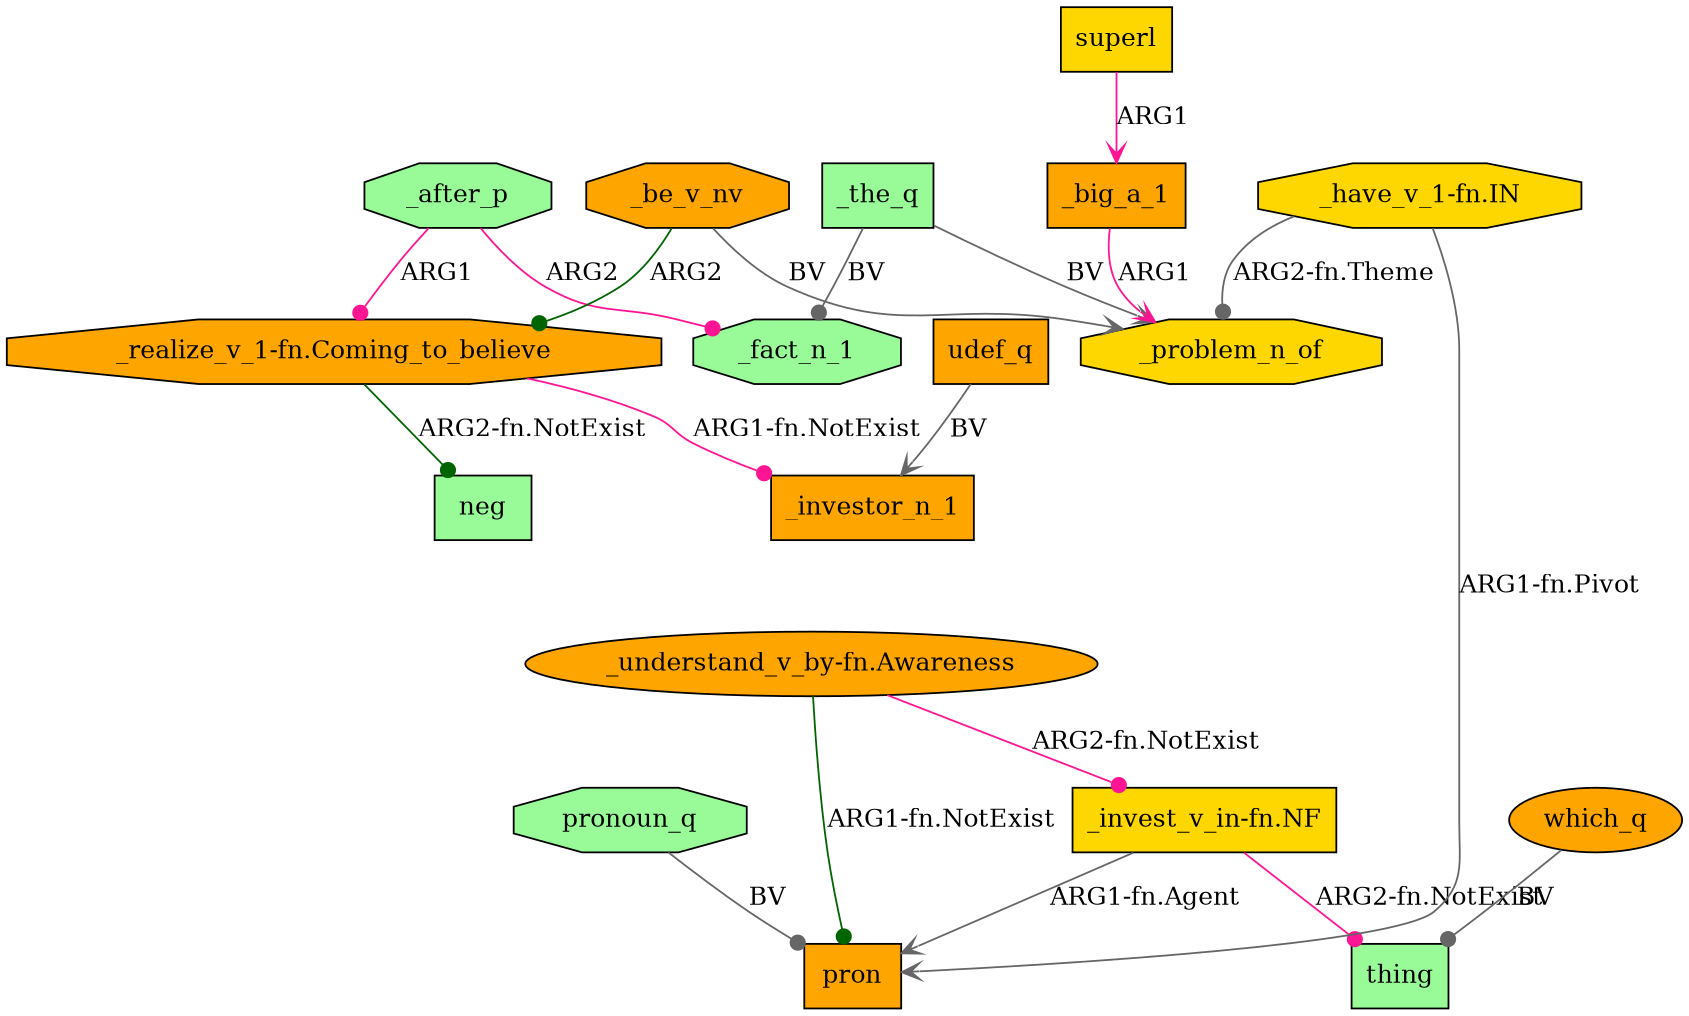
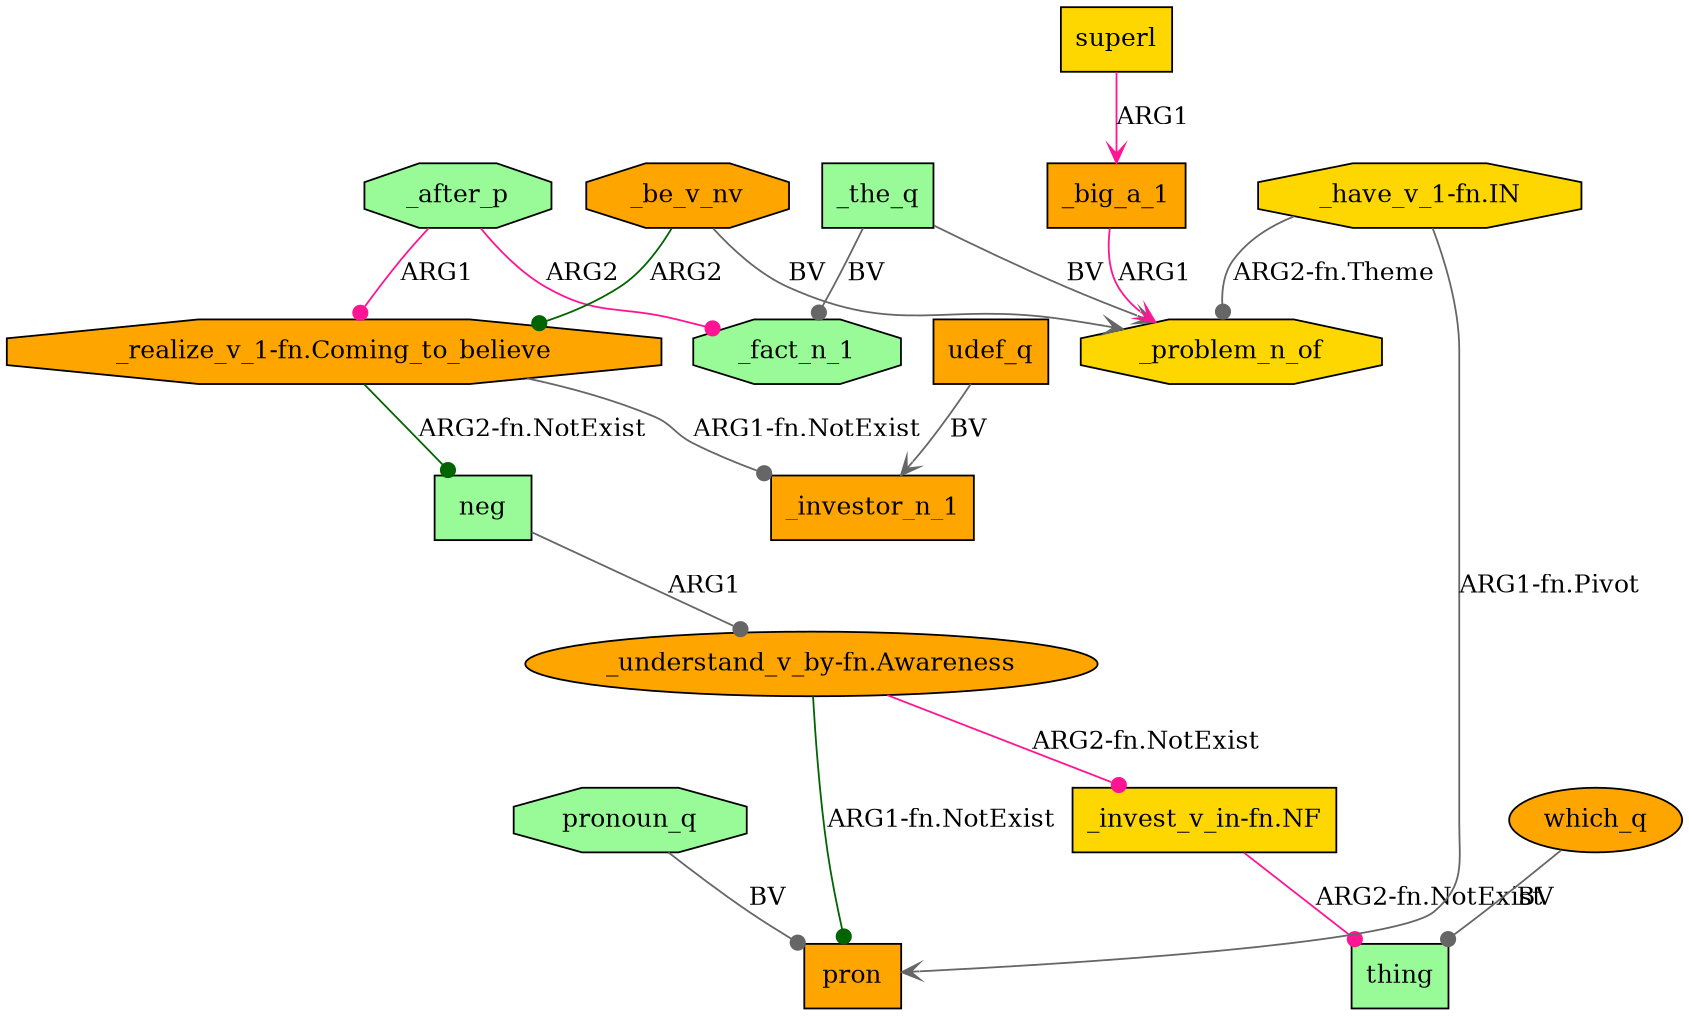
(647, 414) -> (647, 414)
none -> (632, 579)
(1026, 899) -> none
